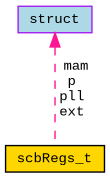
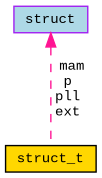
(55, 159) -> (51, 159)
